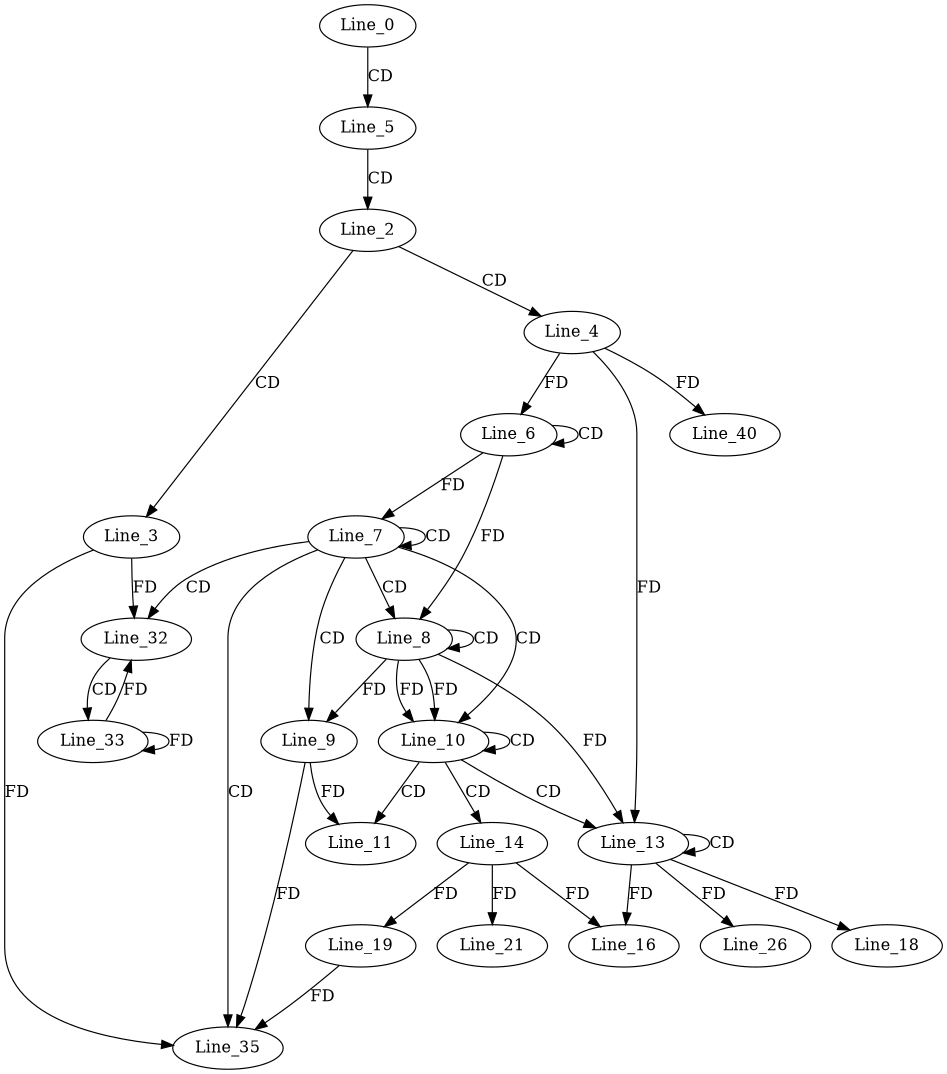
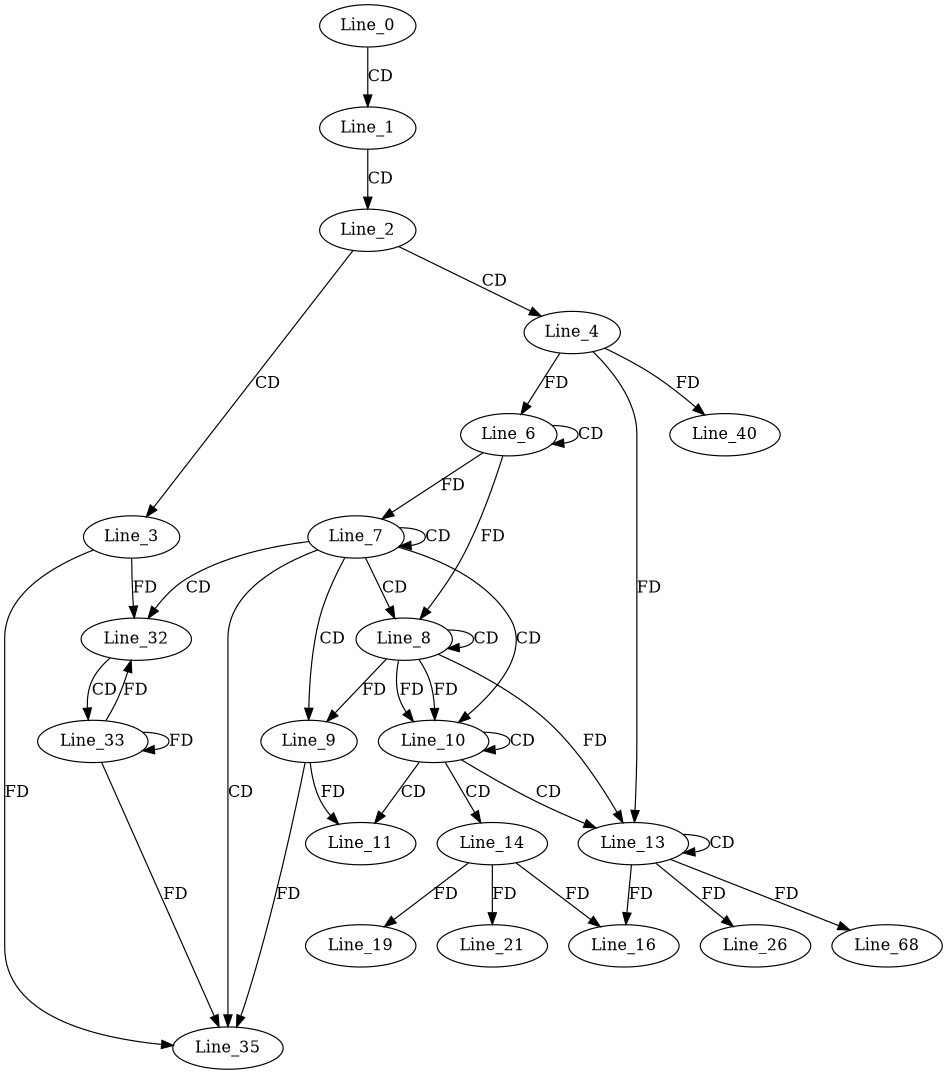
(368, 128) -> (368, 128)
(887, 946) -> (887, 946)
(303, 995) -> (158, 889)
